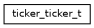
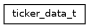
(47, 14) -> (45, 14)
